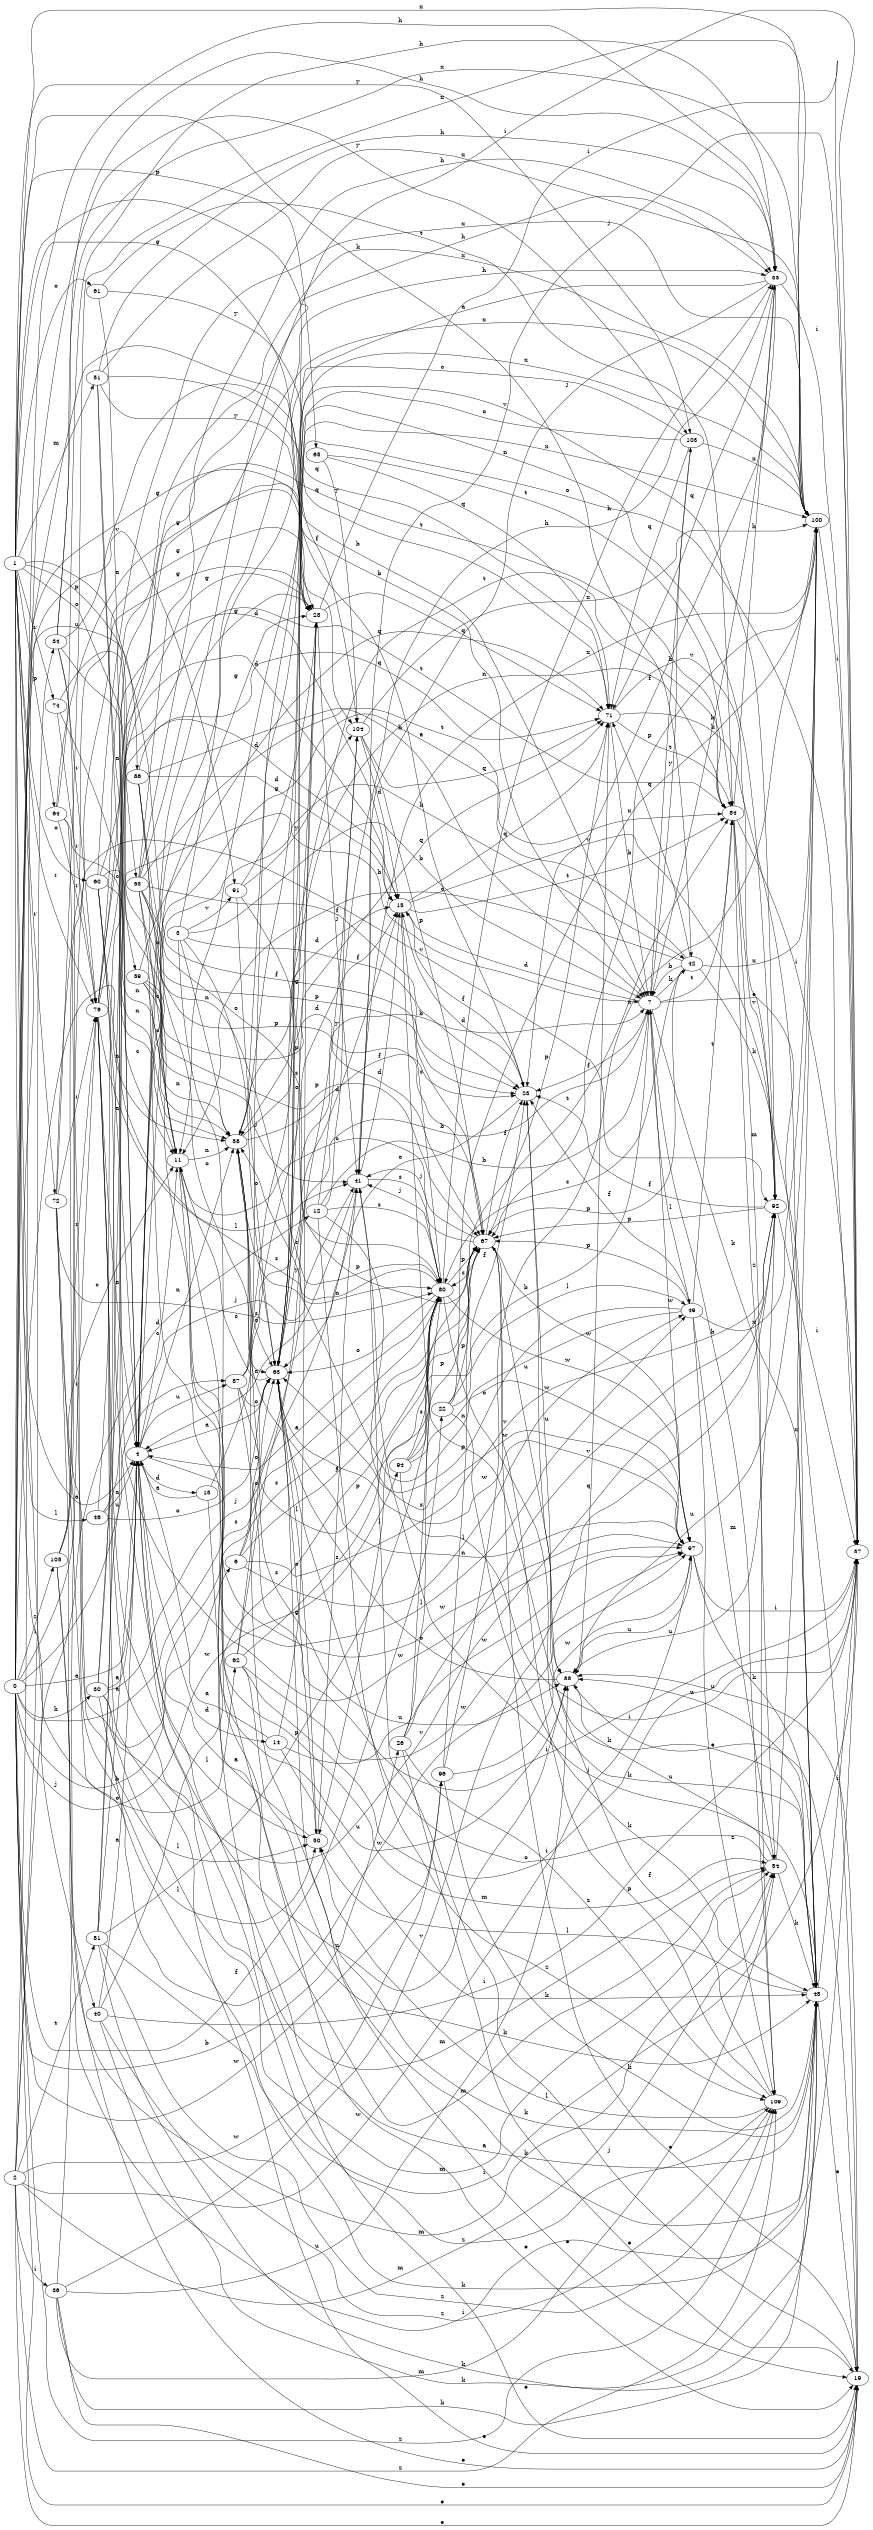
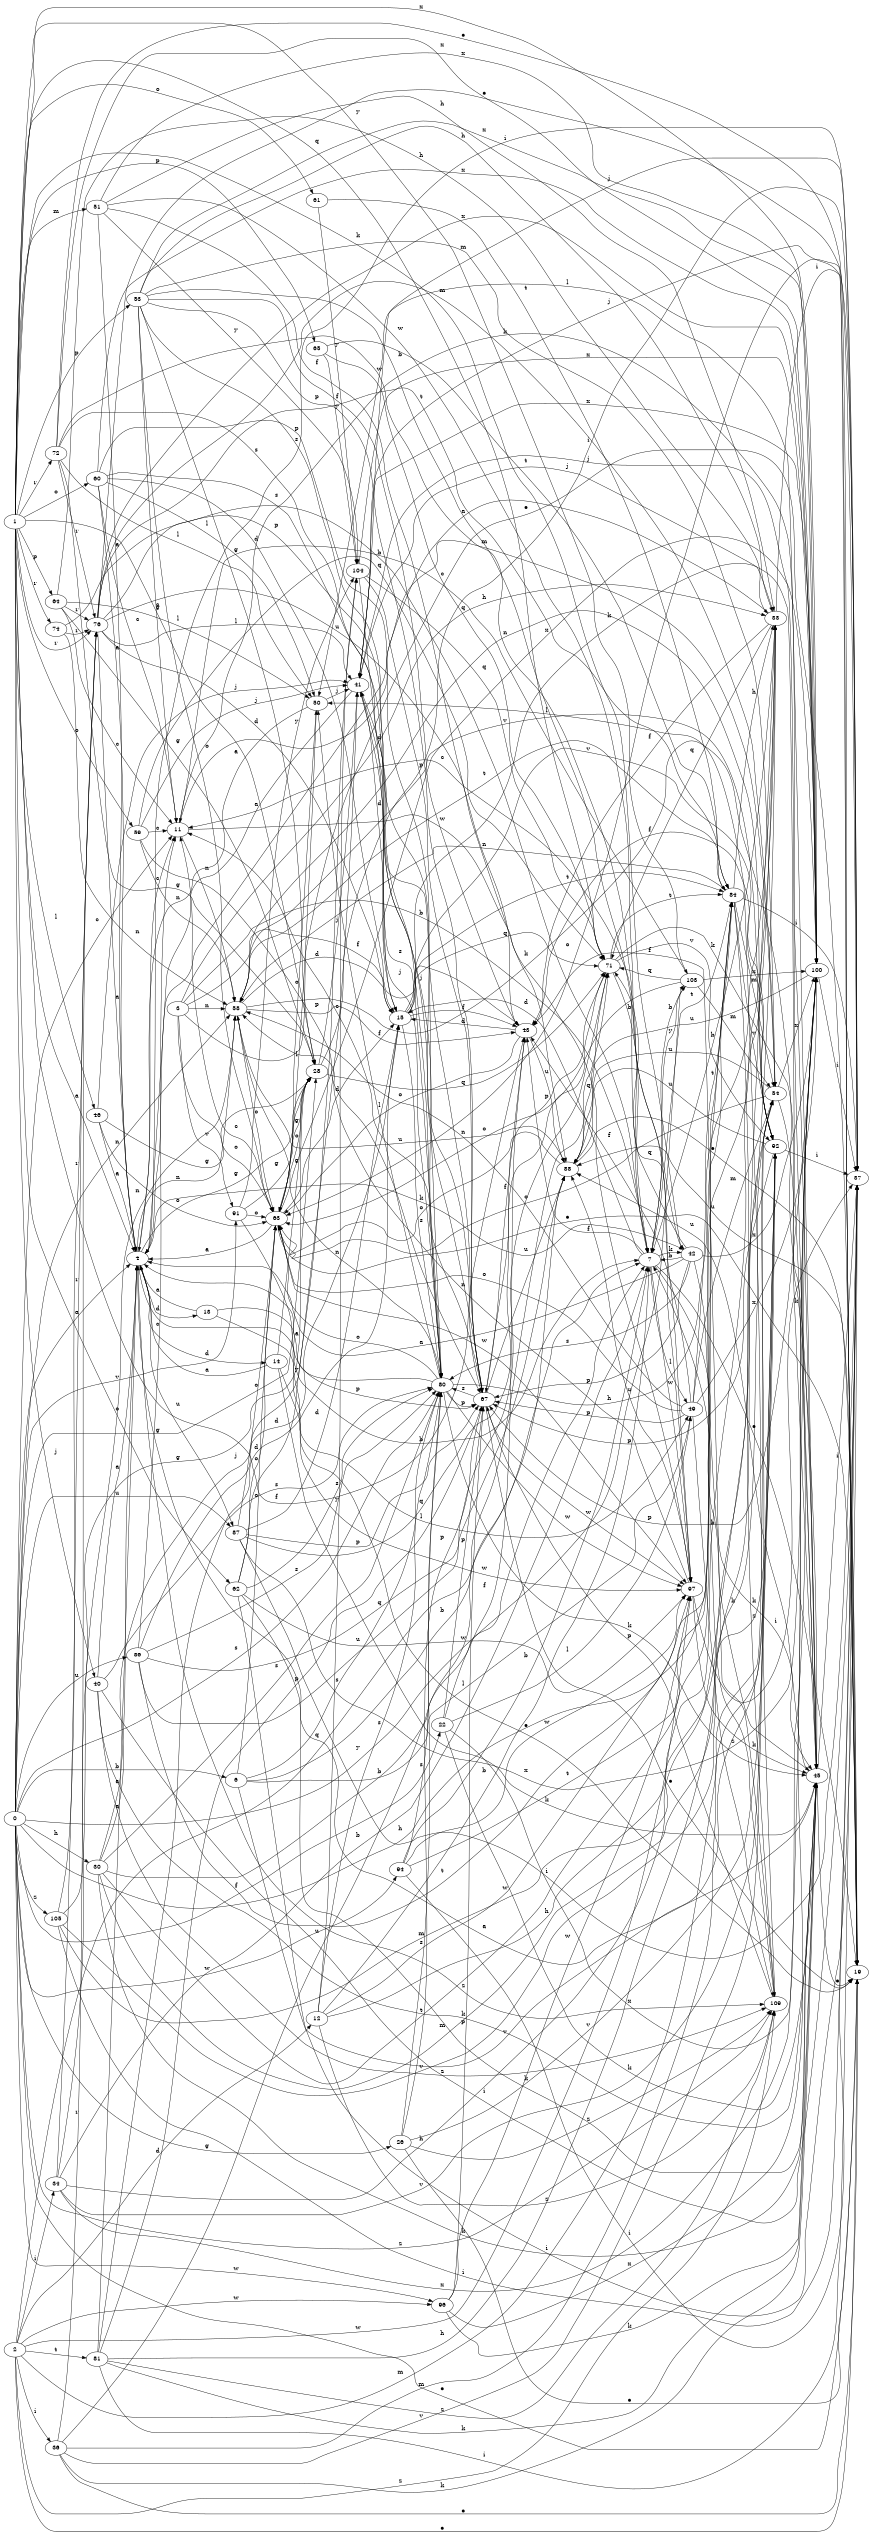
(118, 670) -> none
none -> (733, 1035)
(526, 1094) -> (526, 1031)
(207, 2043) -> (207, 2146)
